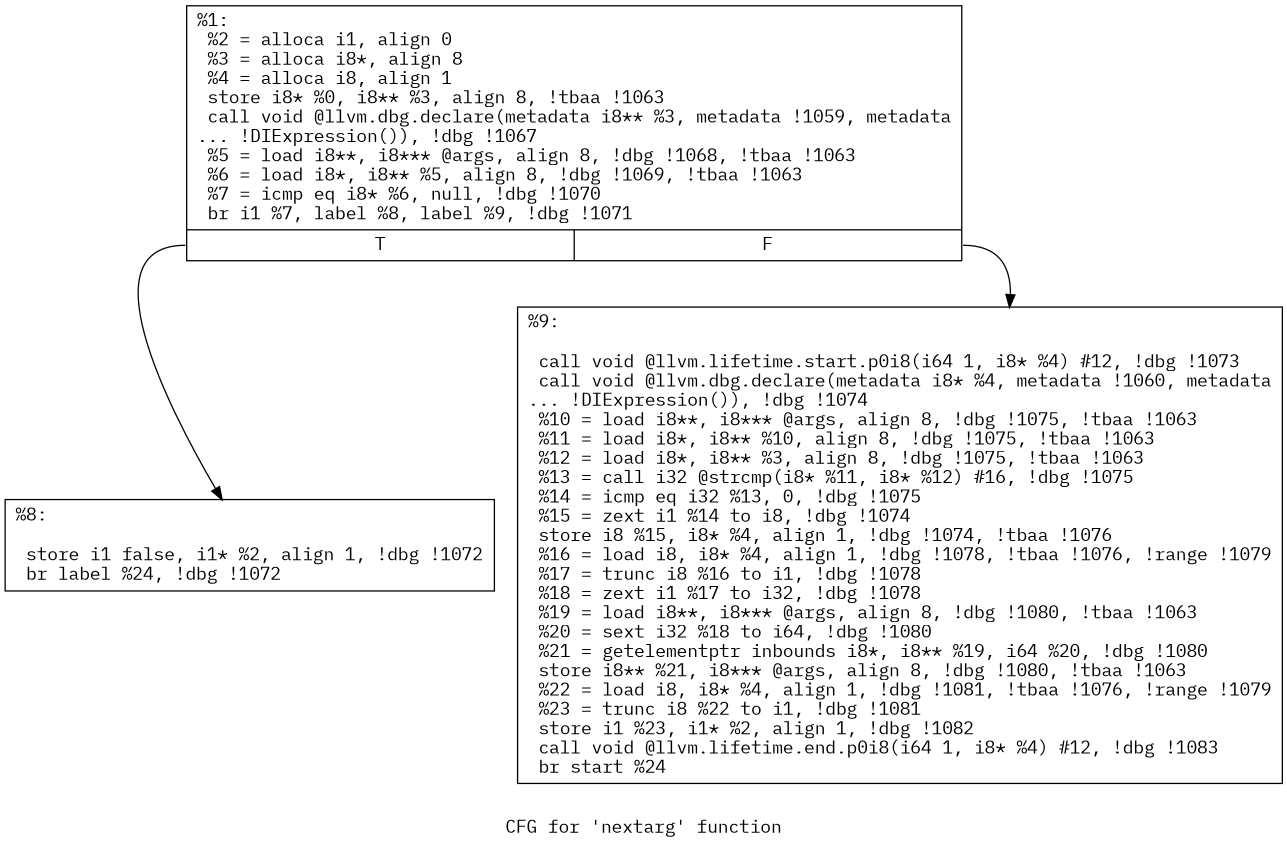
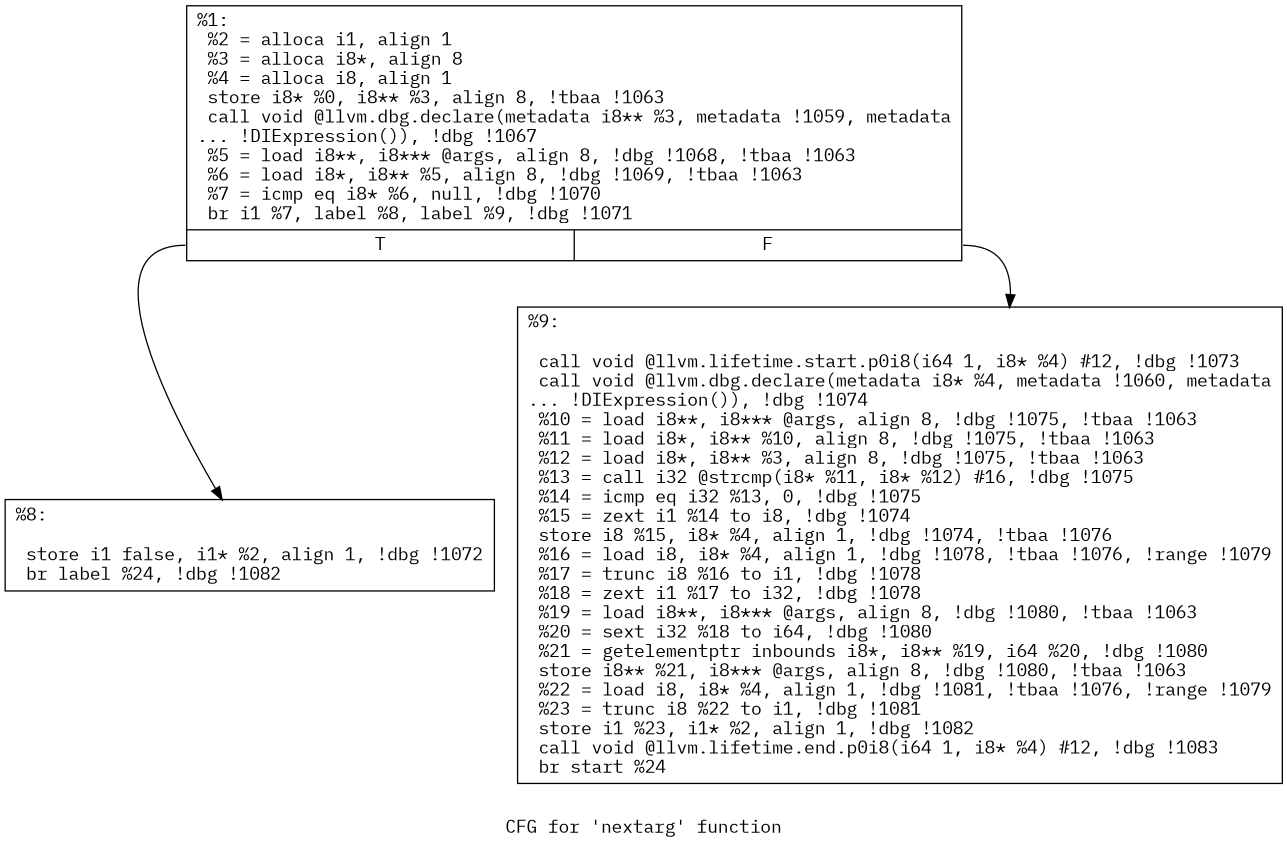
(325, 40) -> (325, 40)
(149, 574) -> (149, 574)
